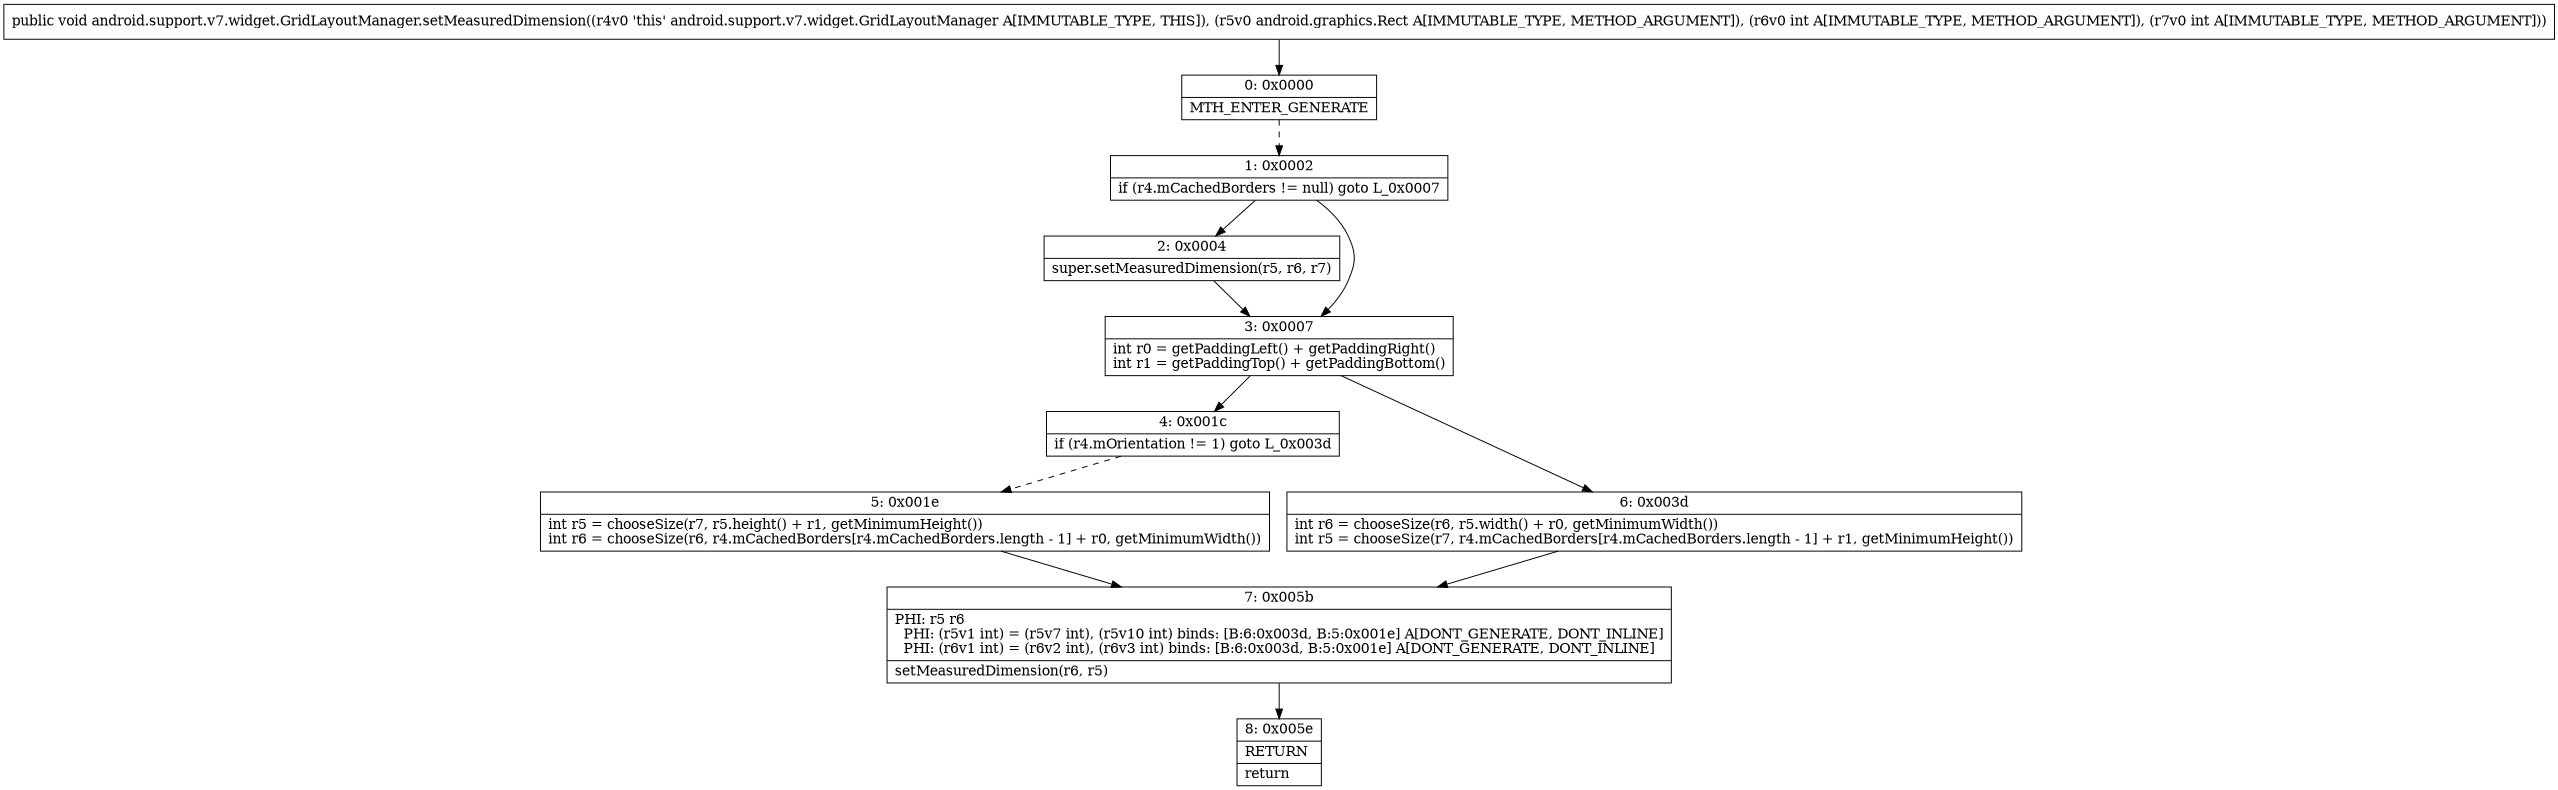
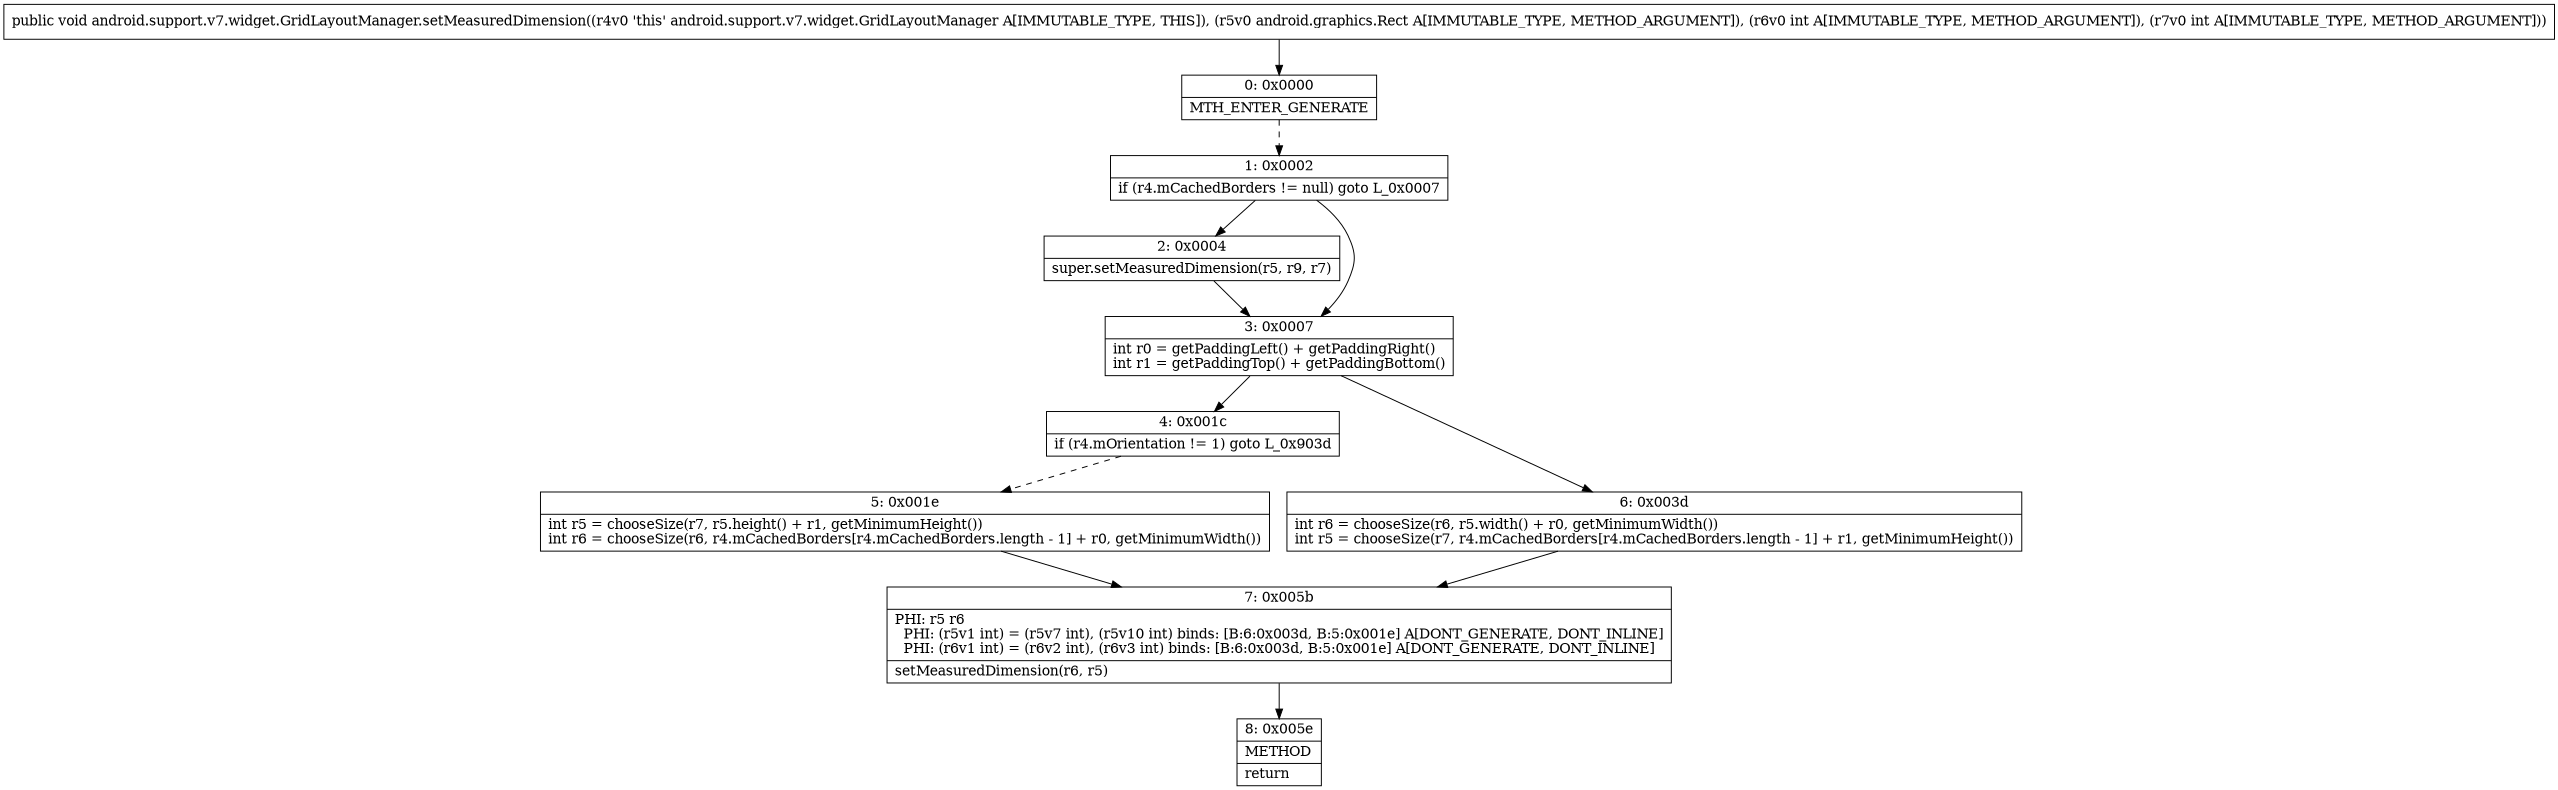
(1192, 269) -> (1192, 269)
(1193, 444) -> (1193, 444)
(1276, 752) -> (1278, 752)
